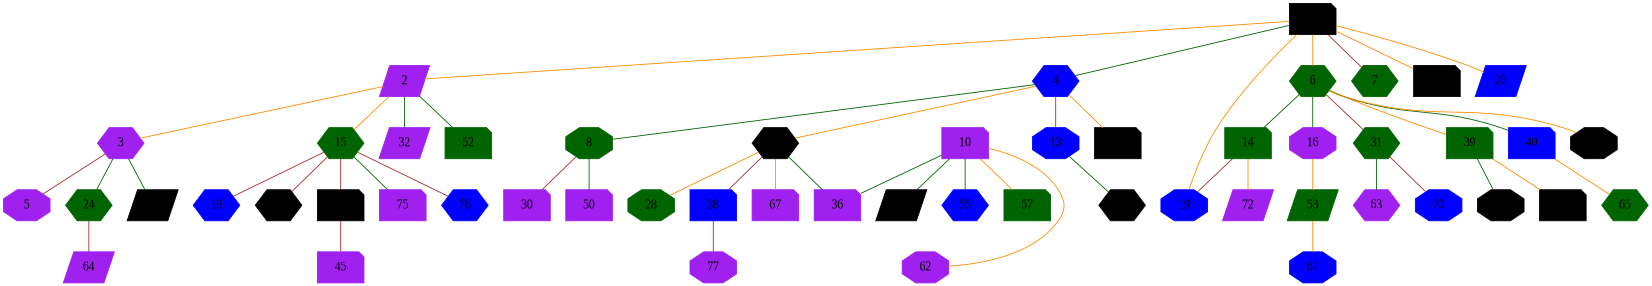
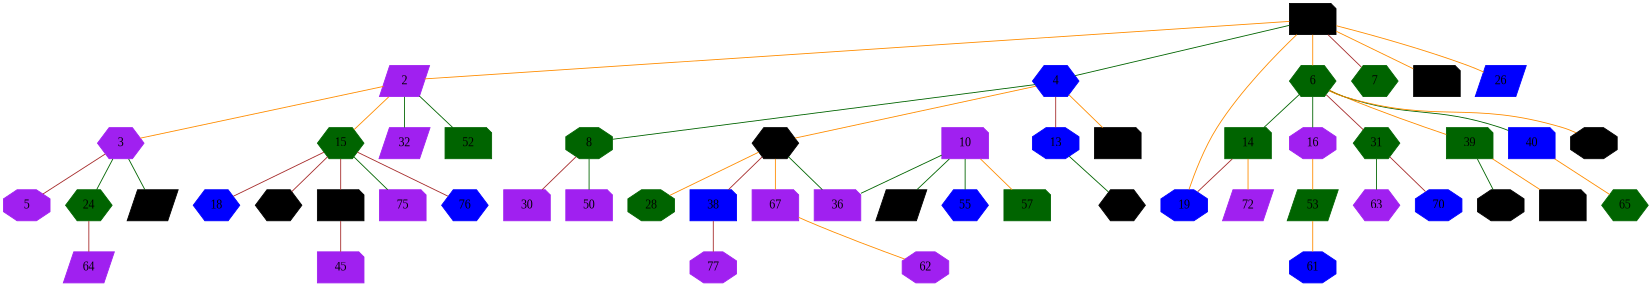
(1056, 223) -> (851, 239)
